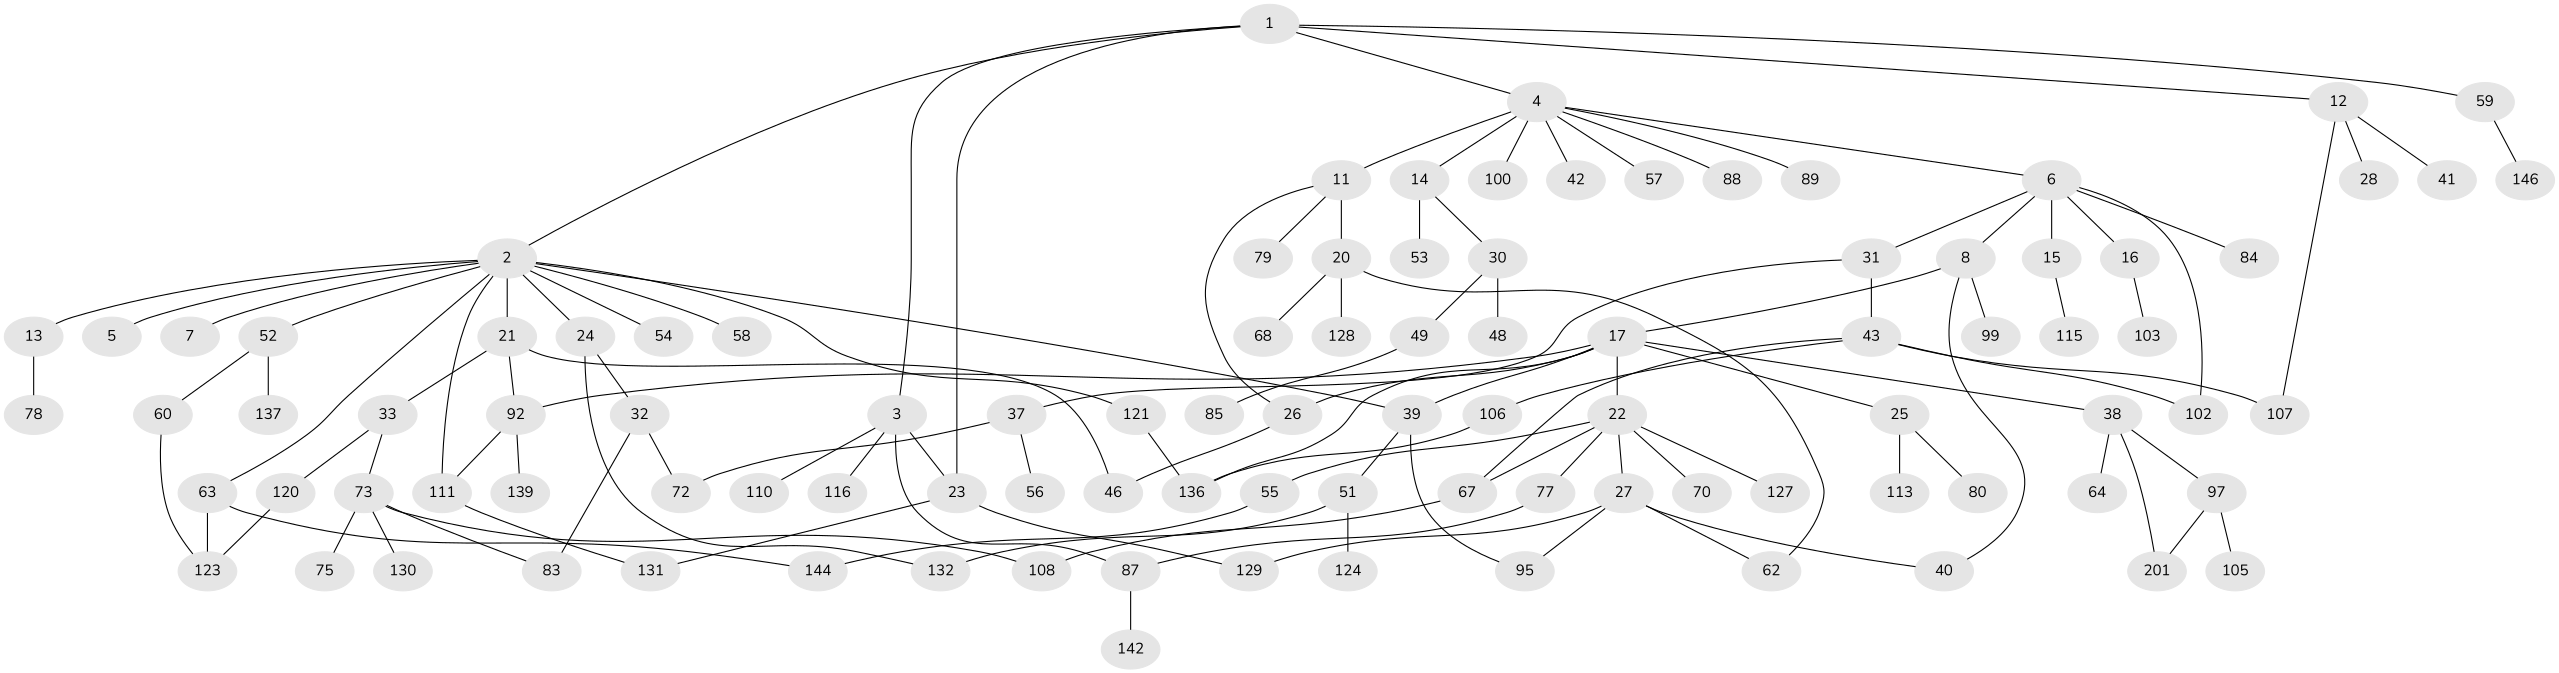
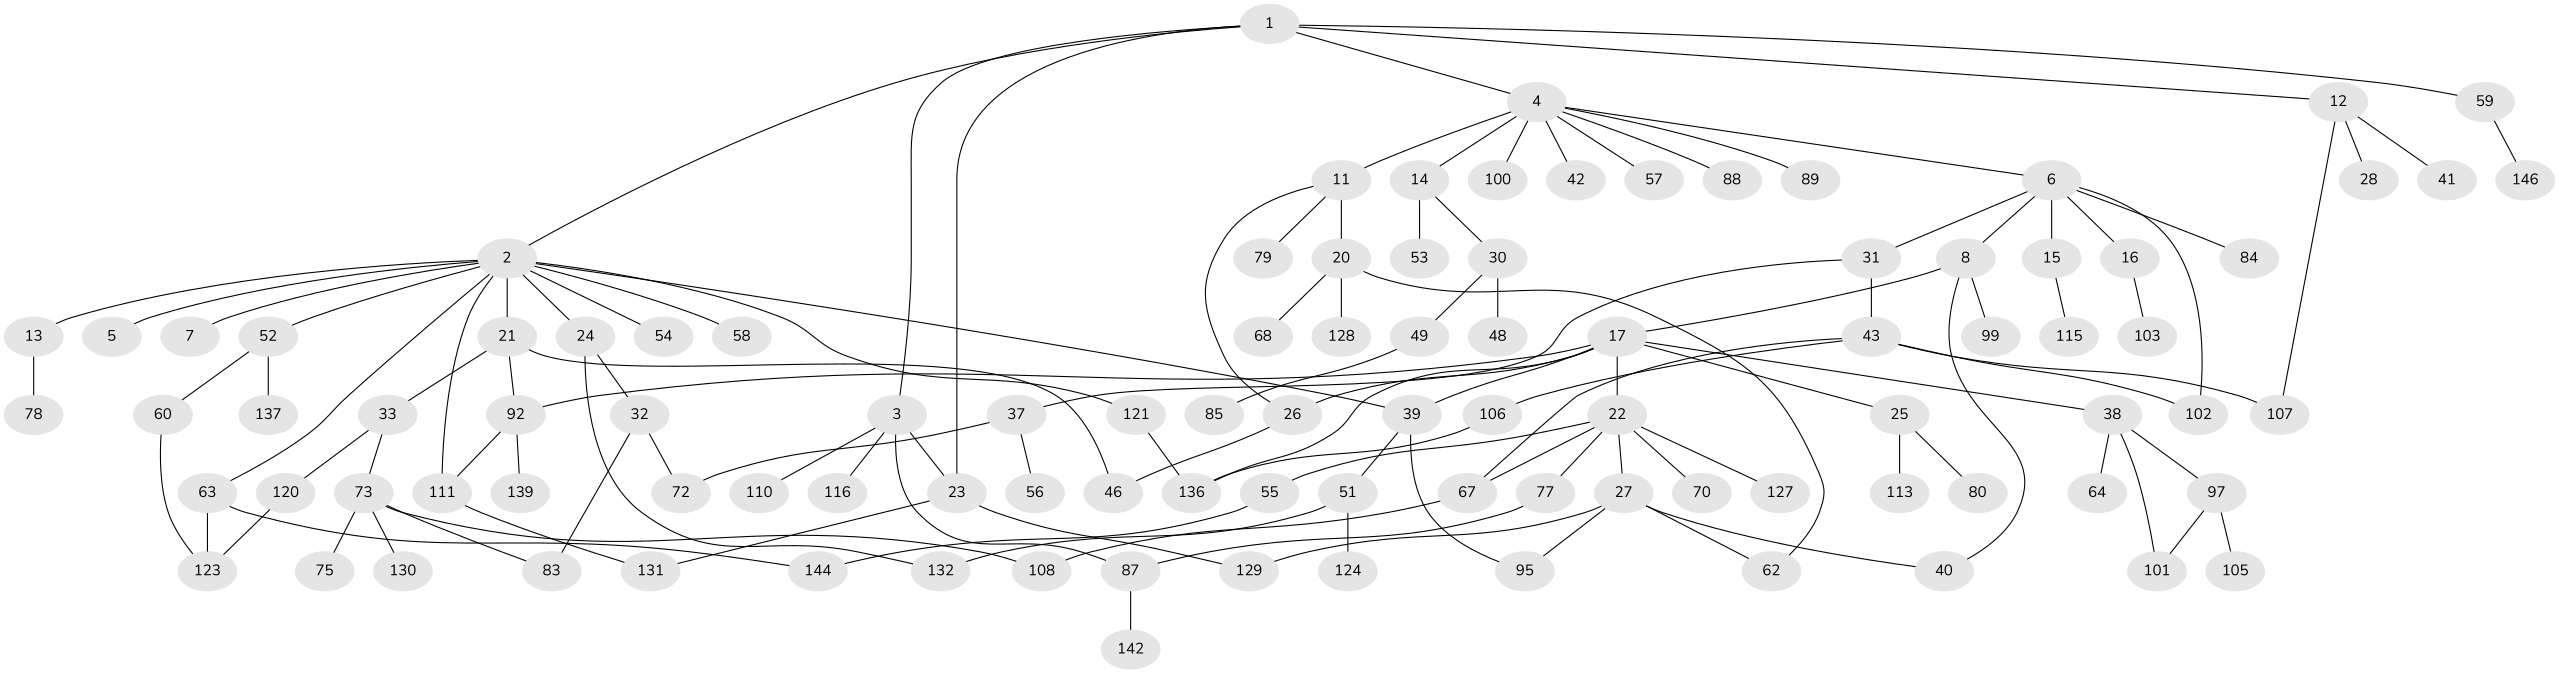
(2157, 571) -> (2157, 571)
